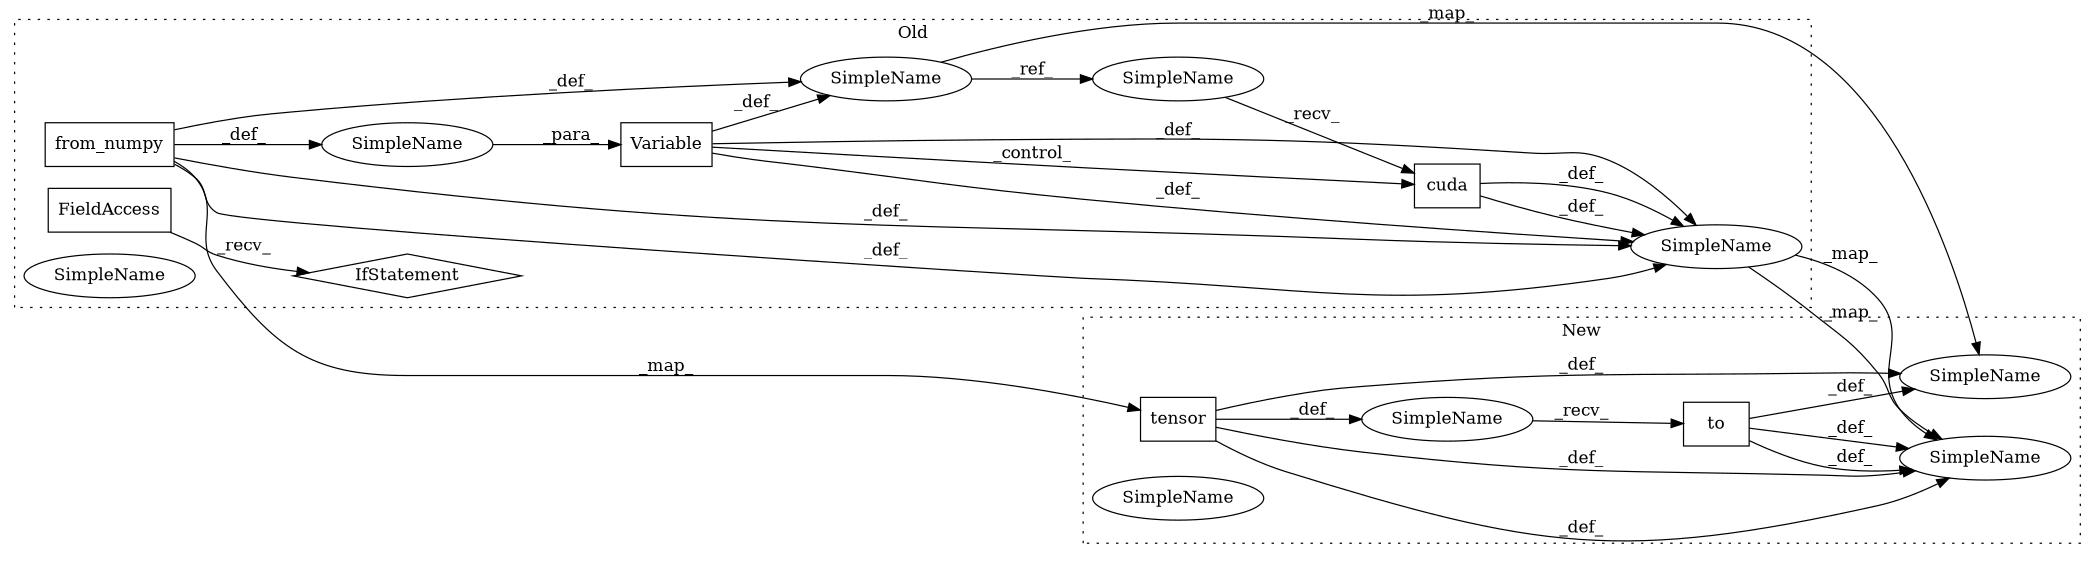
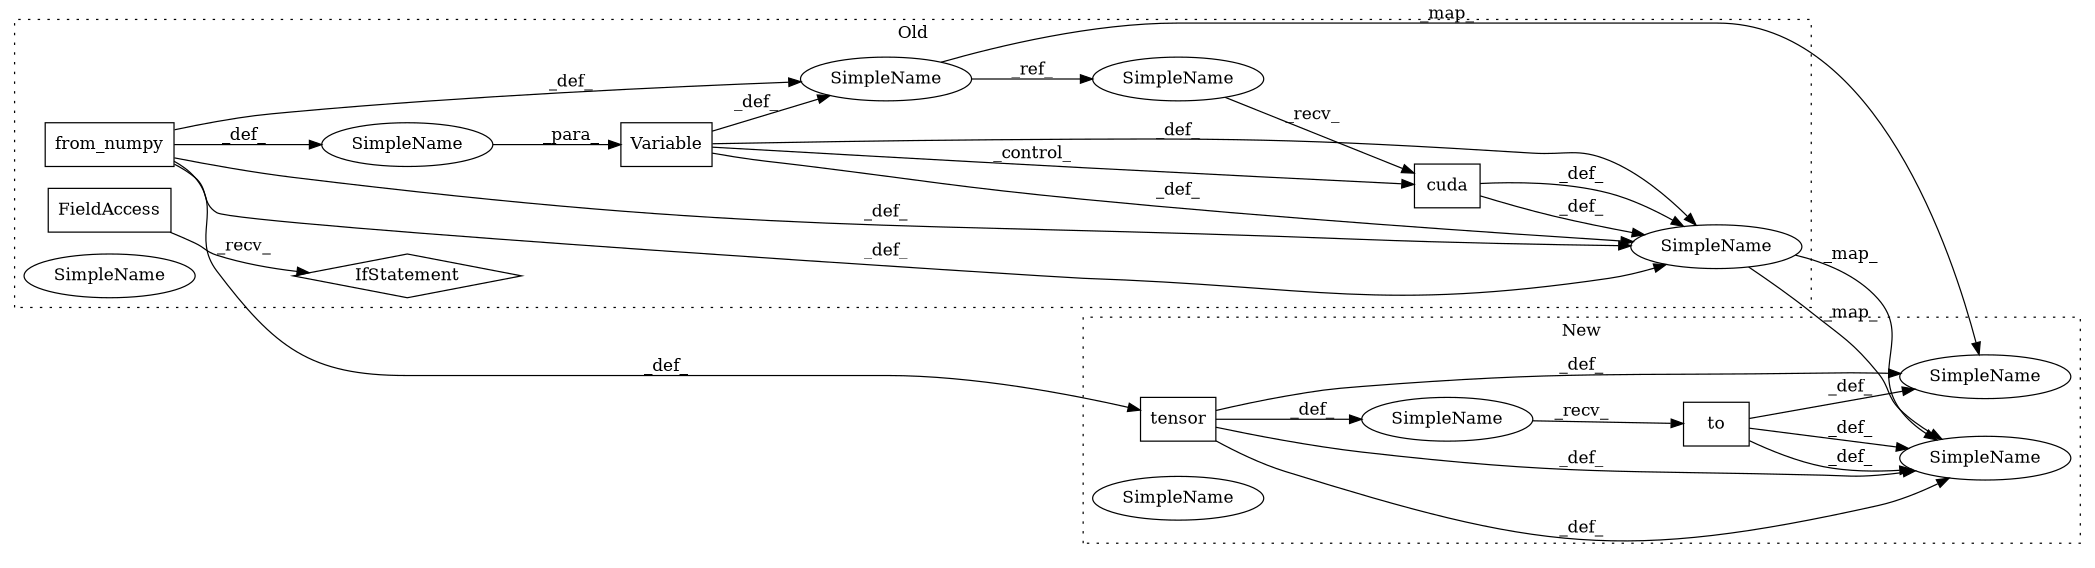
(666, 366) -> (666, 366)
